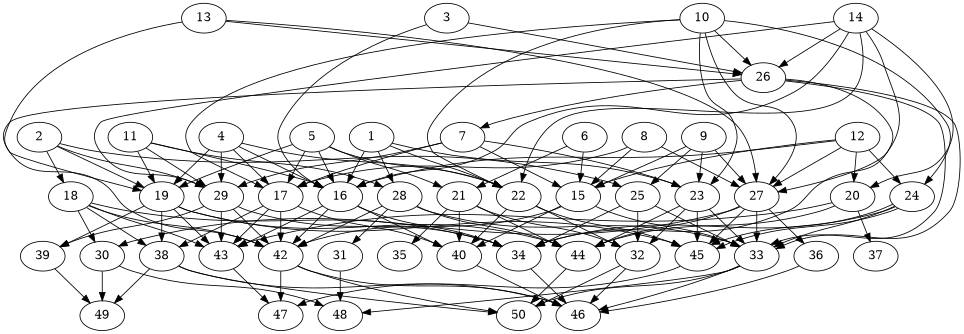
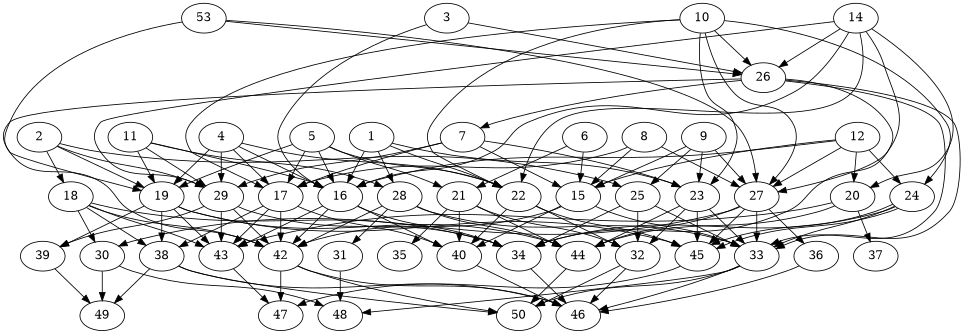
(204, 18) -> (204, 18)
